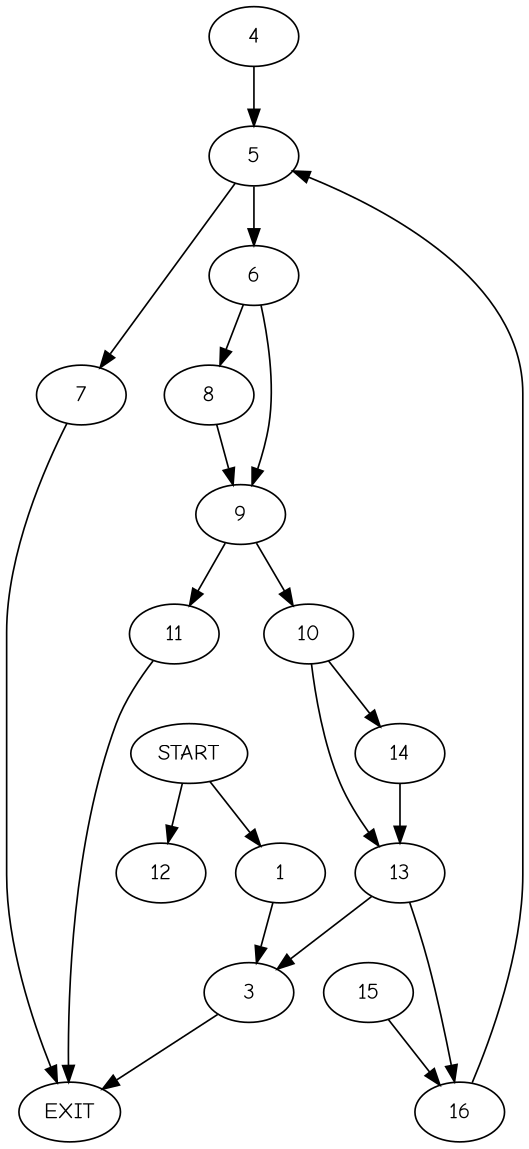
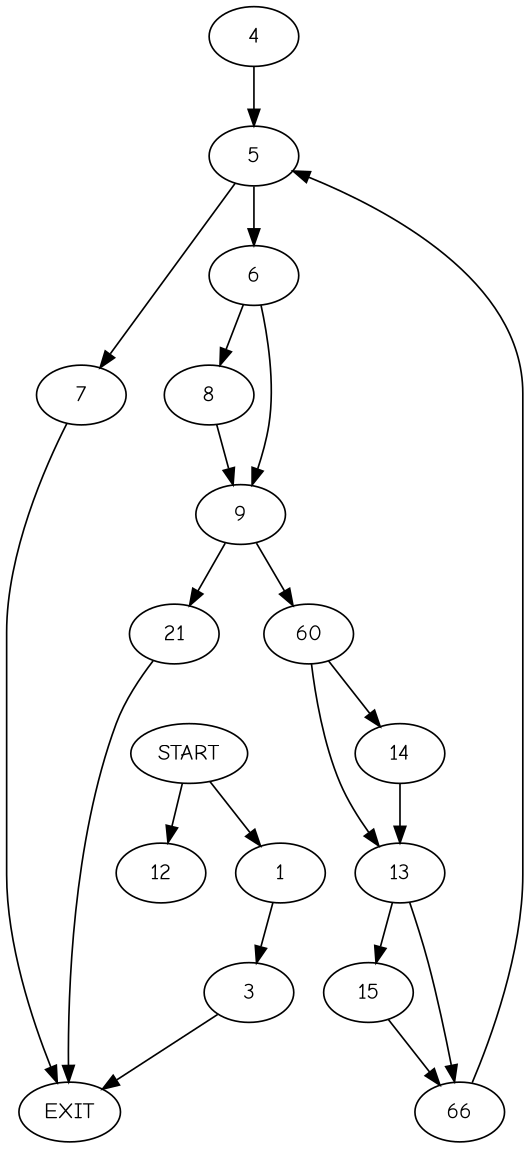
(174, 634) -> (174, 634)
(309, 634) -> (309, 634)
(331, 928) -> (386, 925)
(460, 1112) -> (460, 1112)
